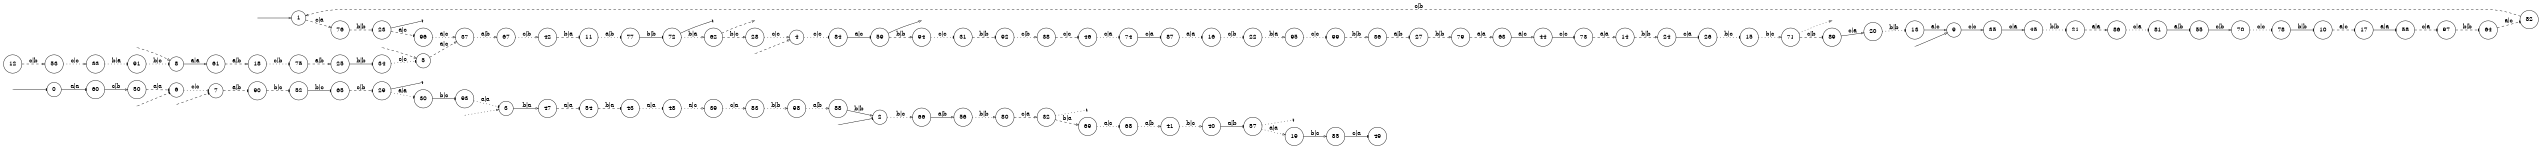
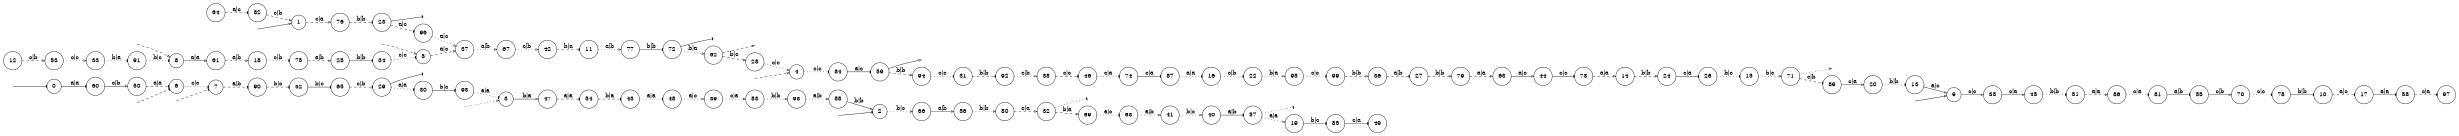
(2075, 30) -> (2075, 95)
(2467, 30) -> none
(609, 37) -> (608, 50)
(1314, 136) -> (1314, 124)
